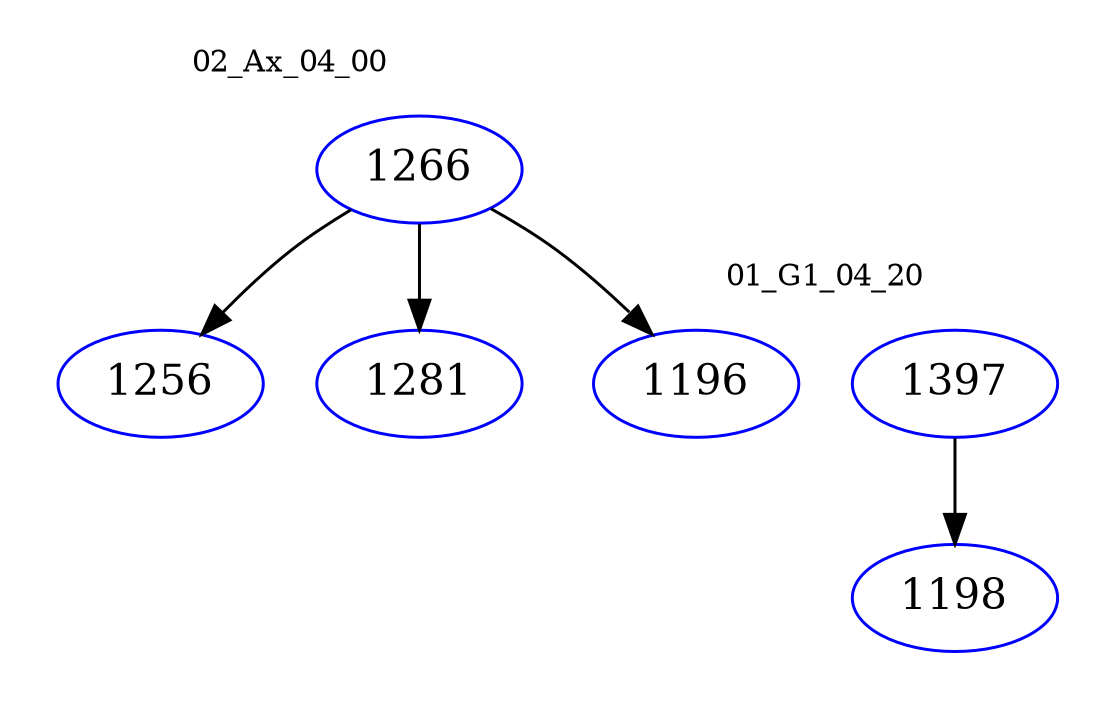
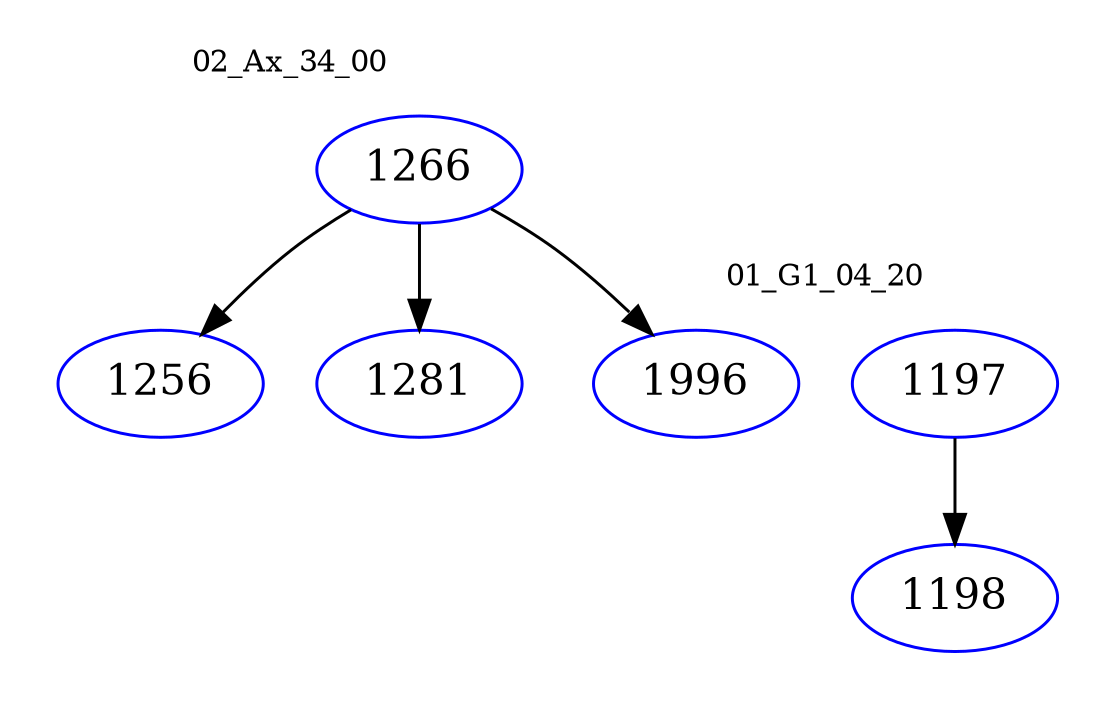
(290, 64) -> (290, 64)
(696, 384) -> (696, 384)
(955, 384) -> (955, 384)
